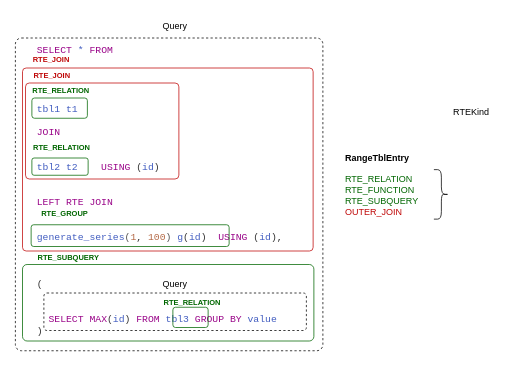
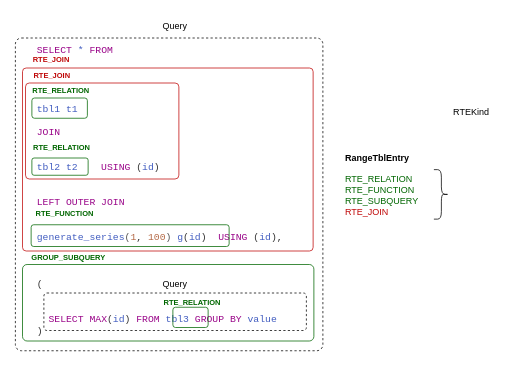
(377, 180) -> (377, 180)
(143, 191) -> (143, 191)
(65, 213) -> (65, 213)
(69, 258) -> (69, 258)
